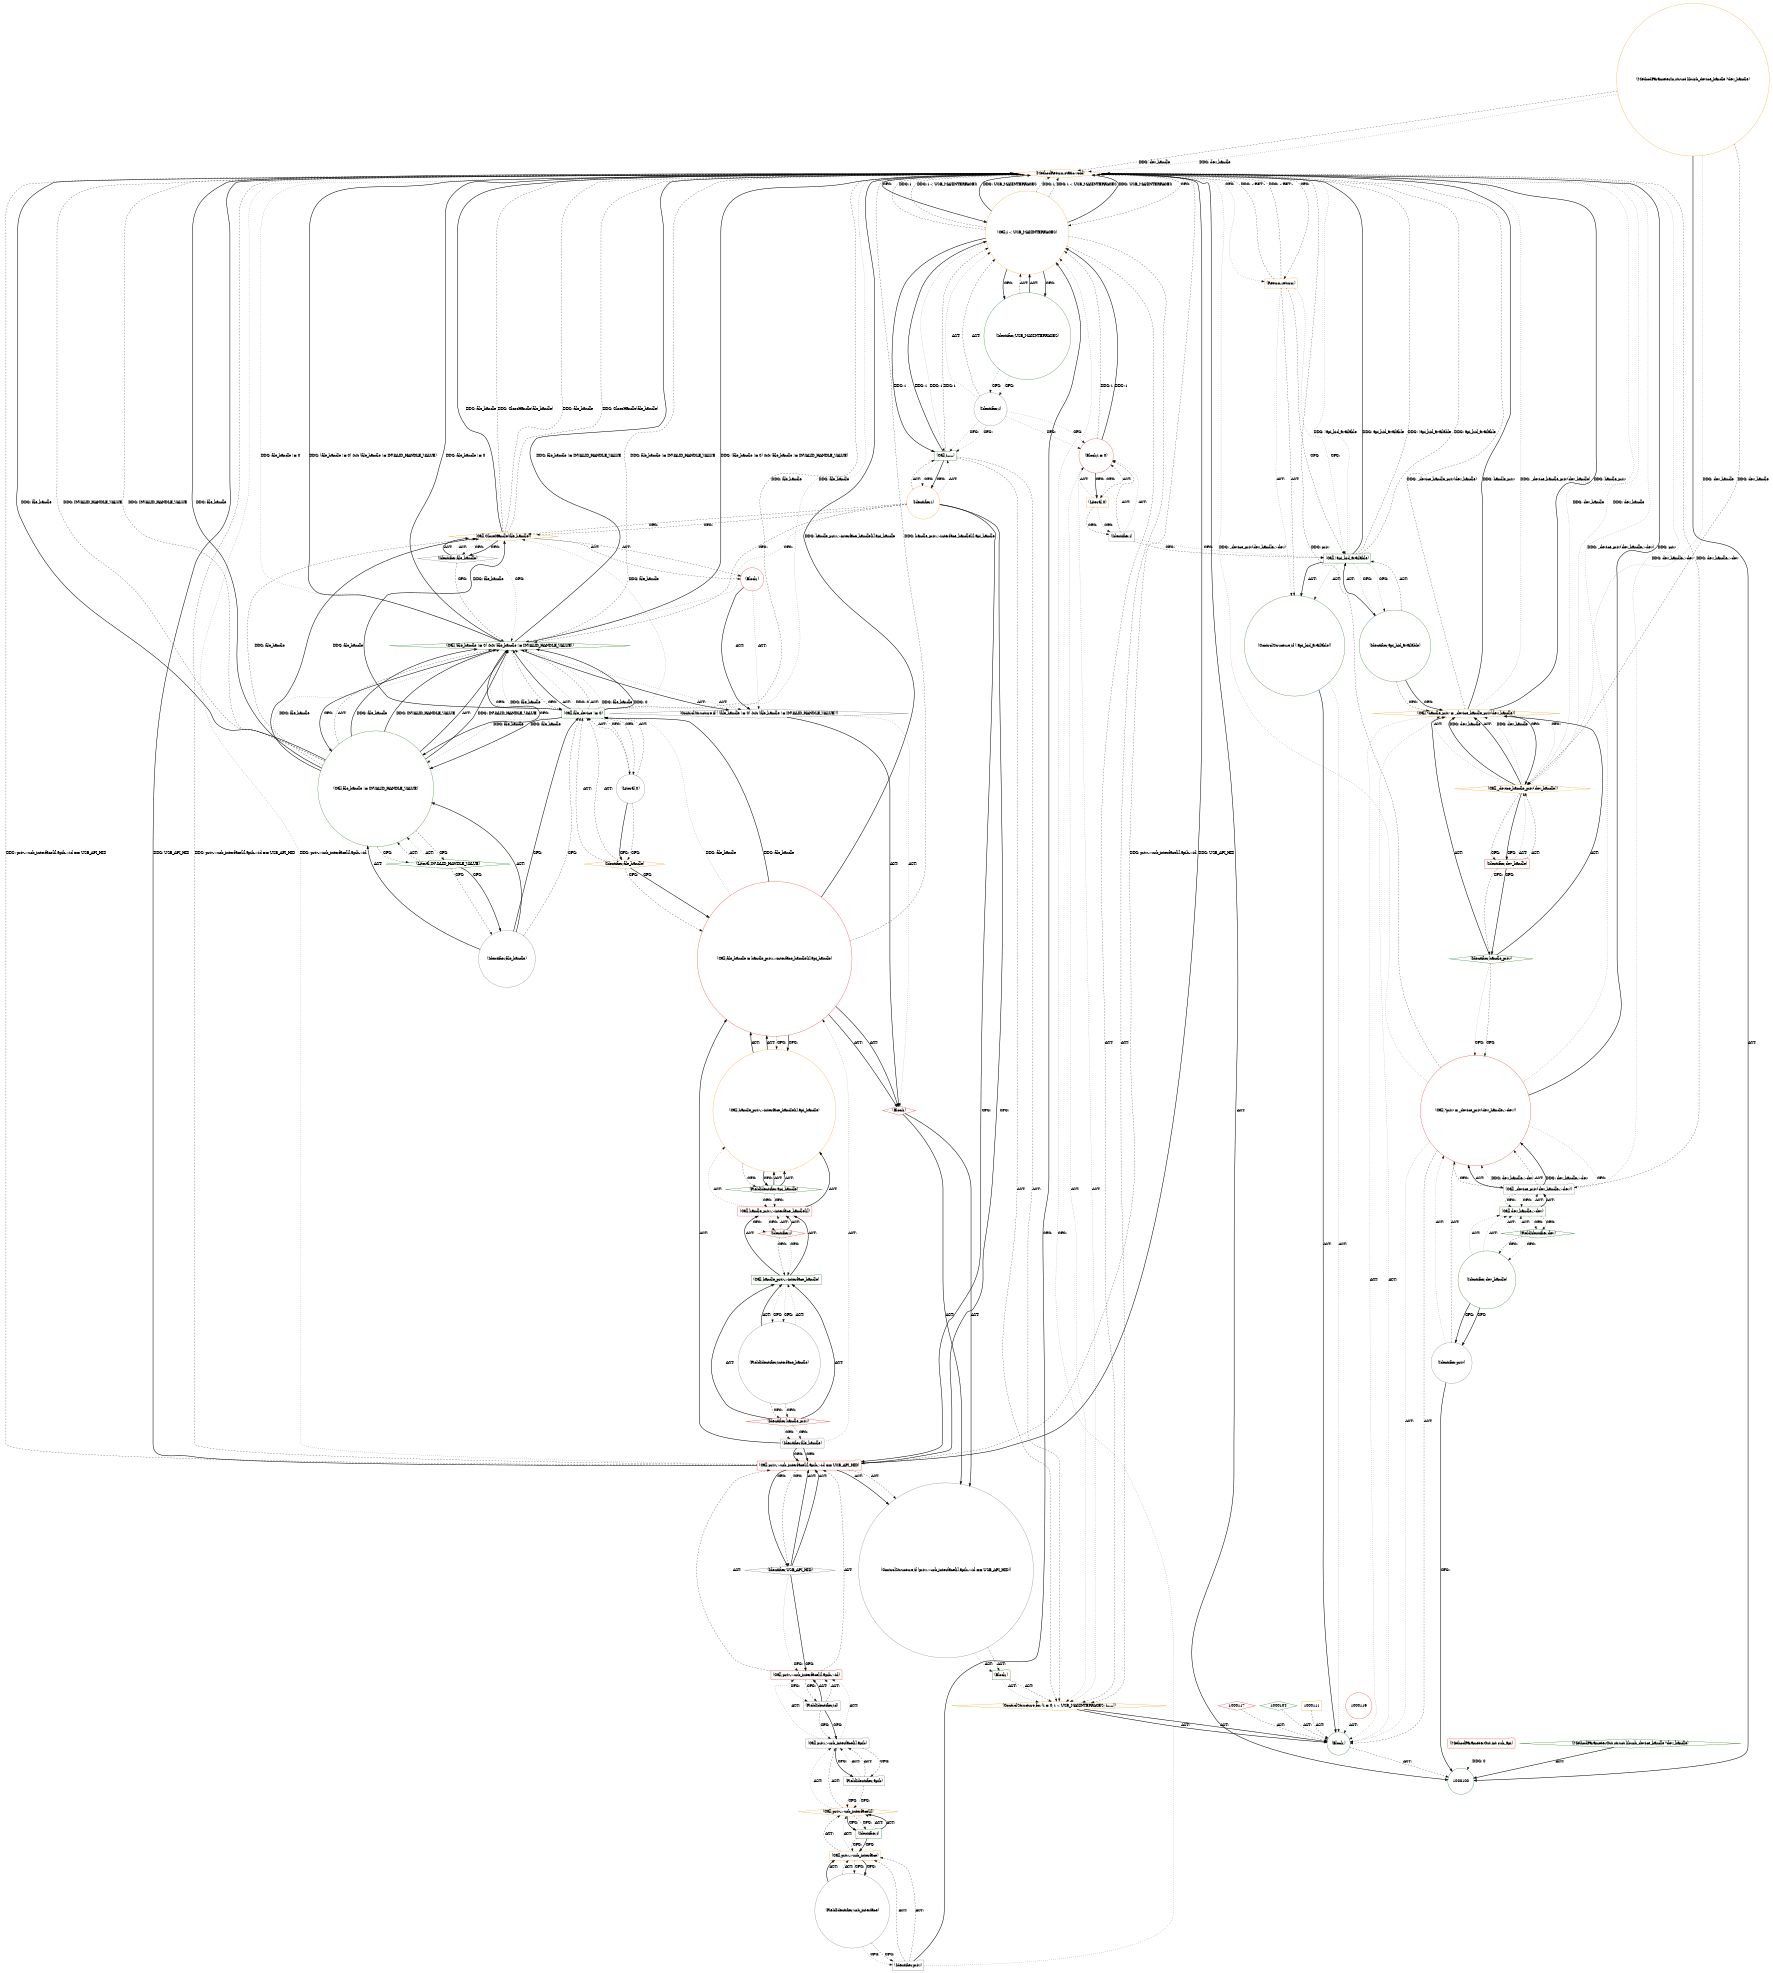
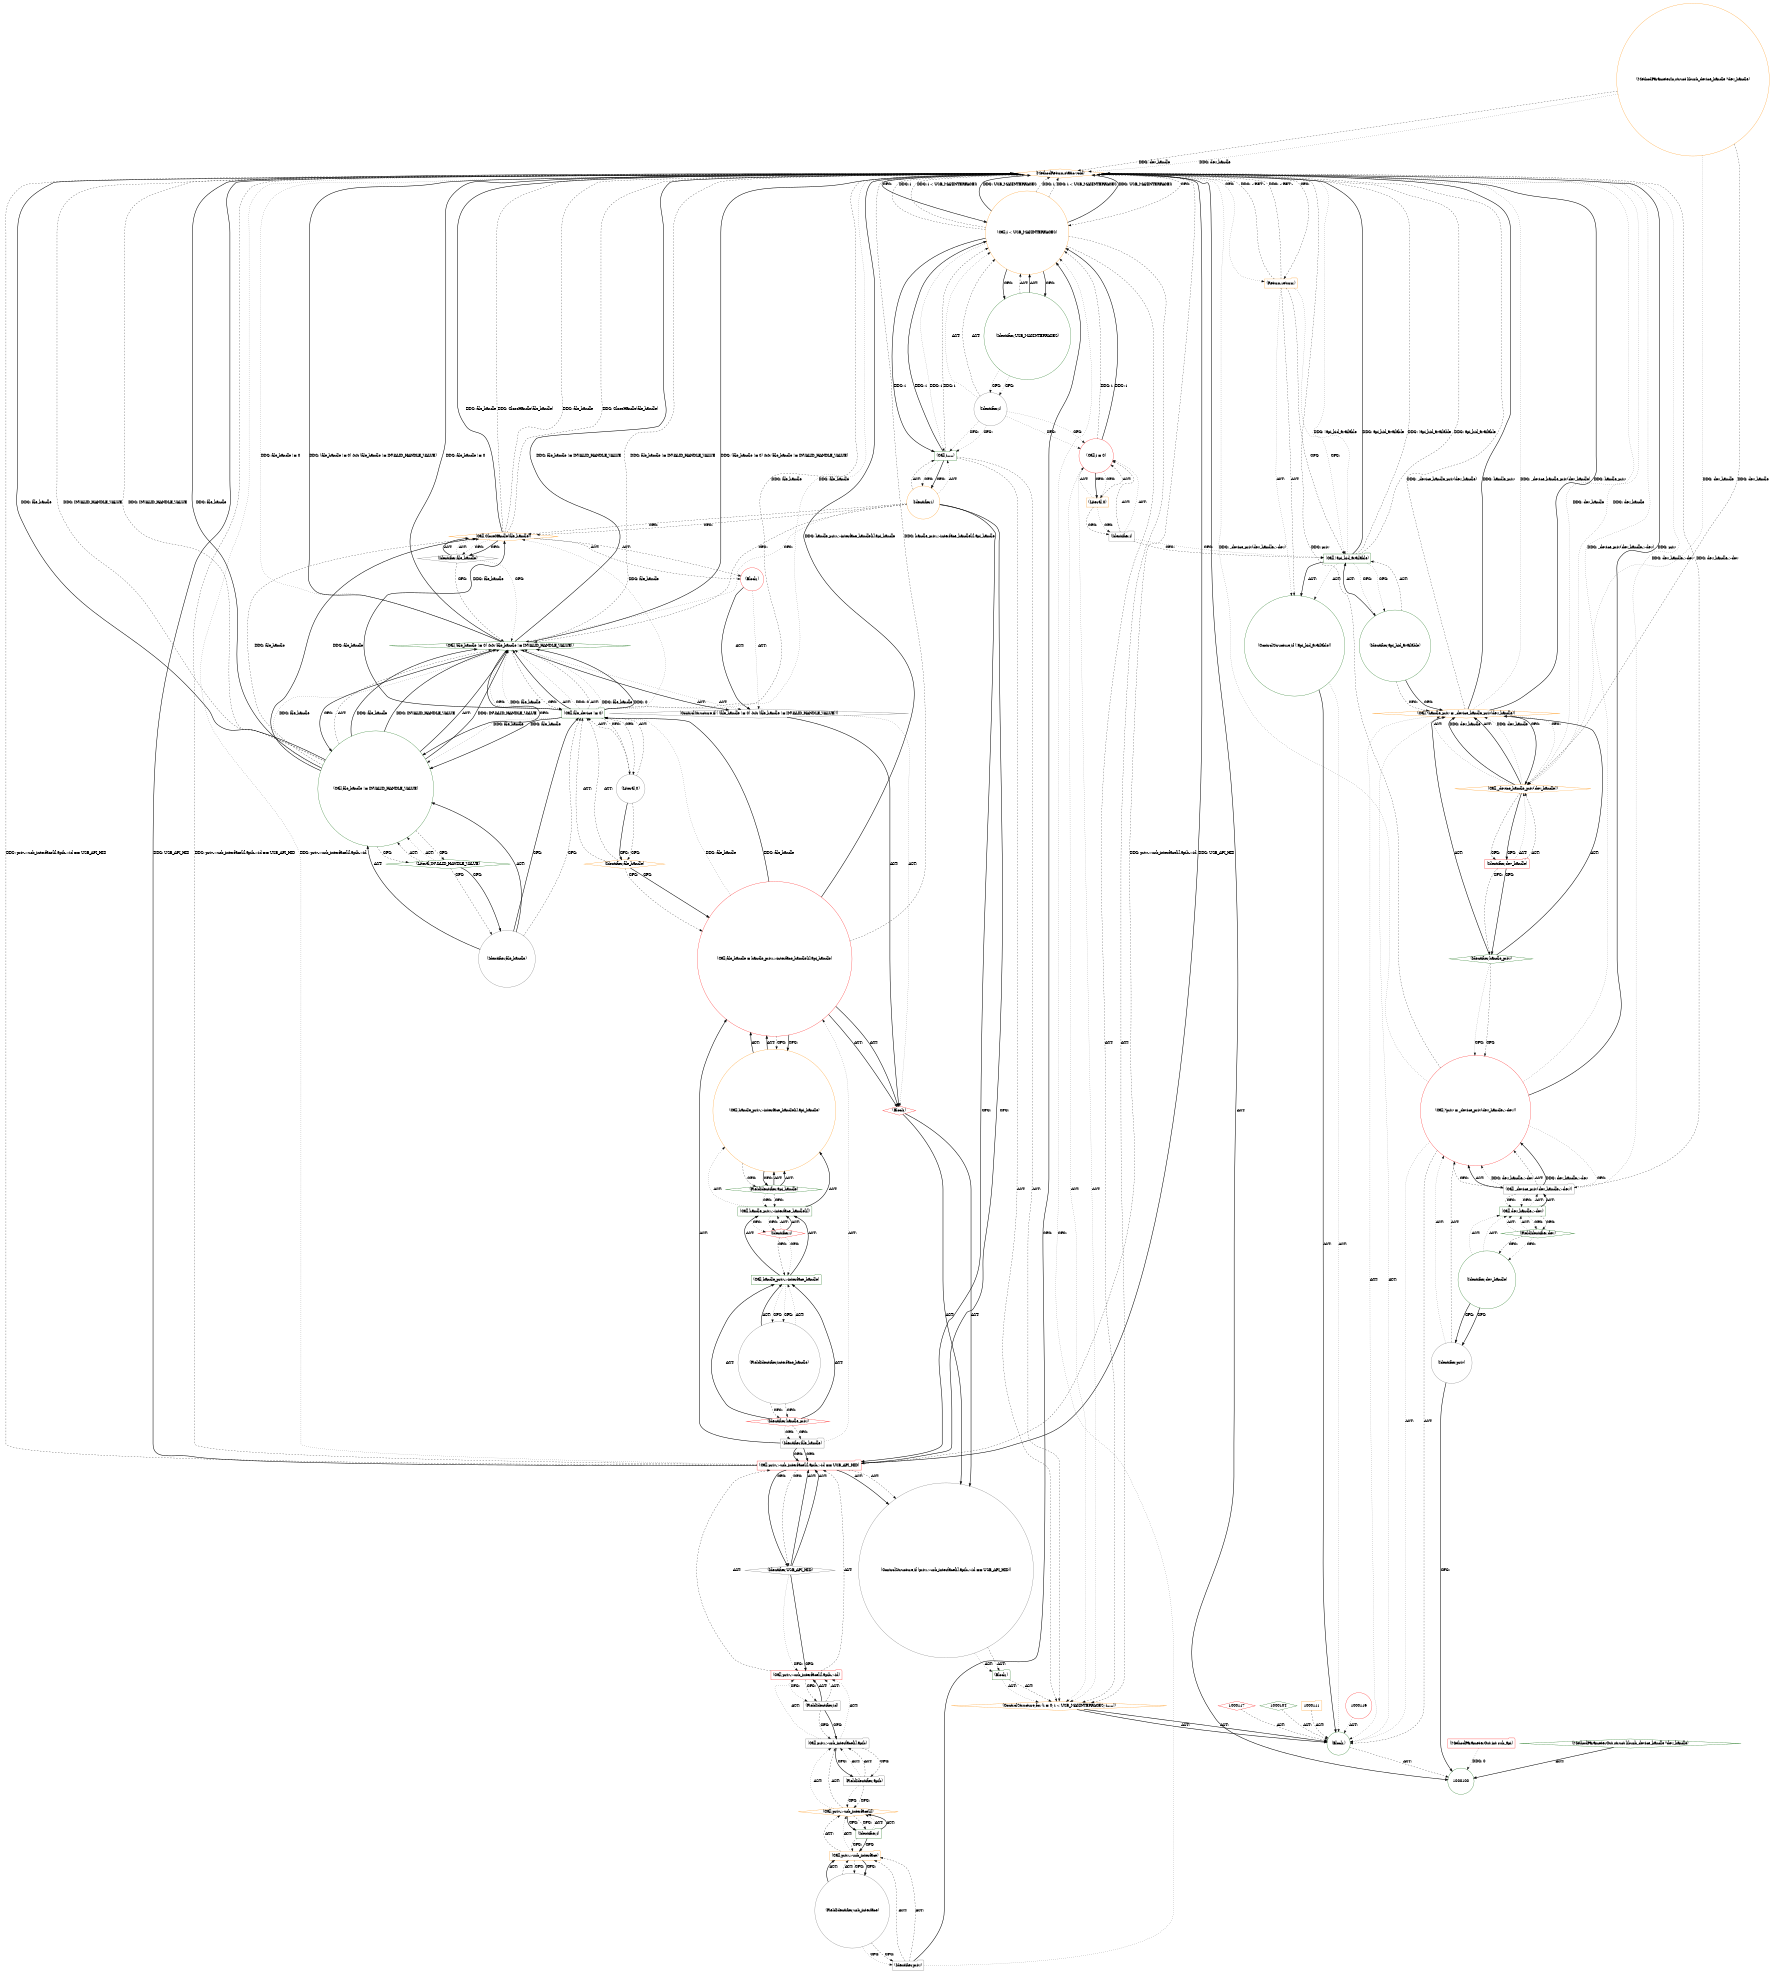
(1096, 456) -> (1096, 456)
(1748, 1074) -> none
(775, 1211) -> (775, 1211)
